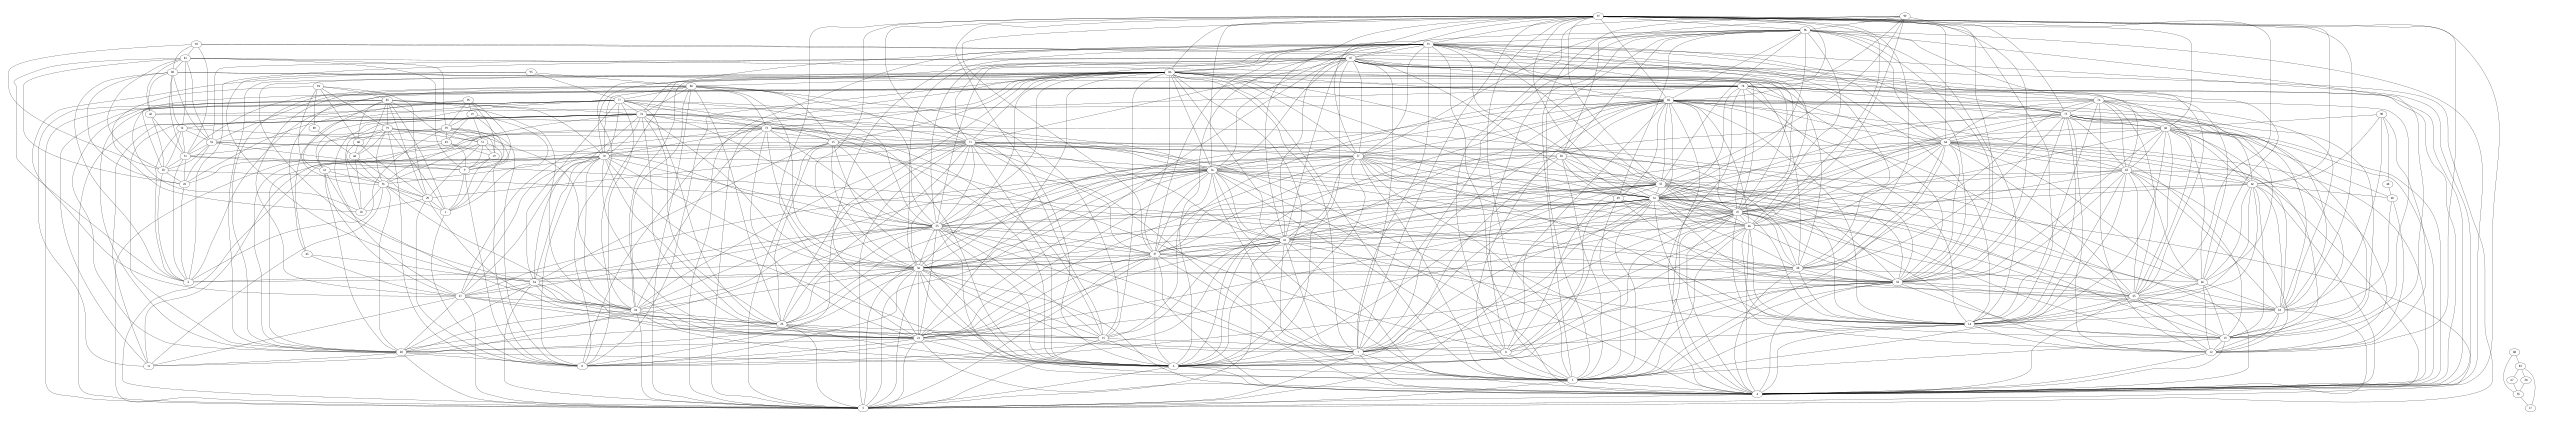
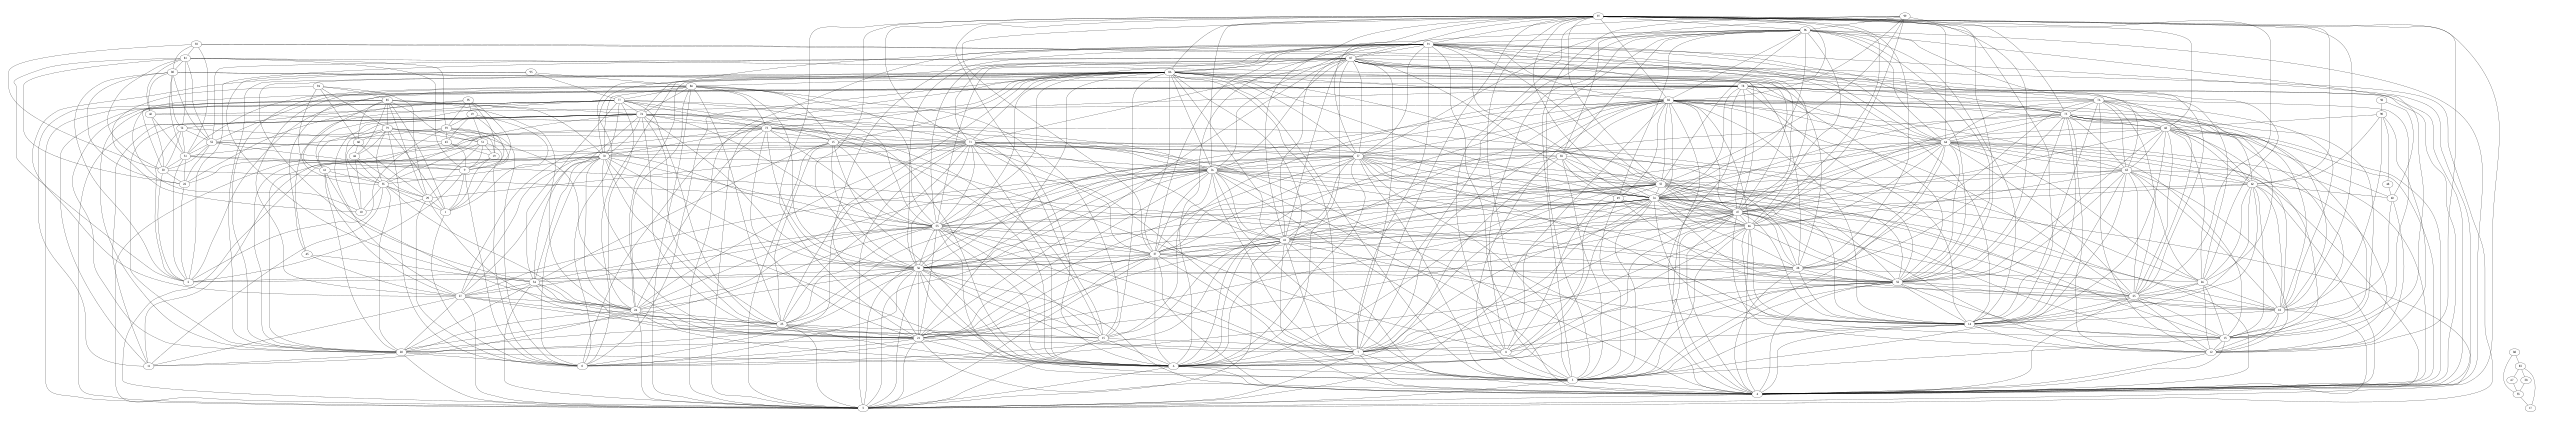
(1800, 86) -> (1595, 71)
none -> (2382, 100)
(314, 128) -> none
none -> (338, 250)
none -> (1933, 304)
